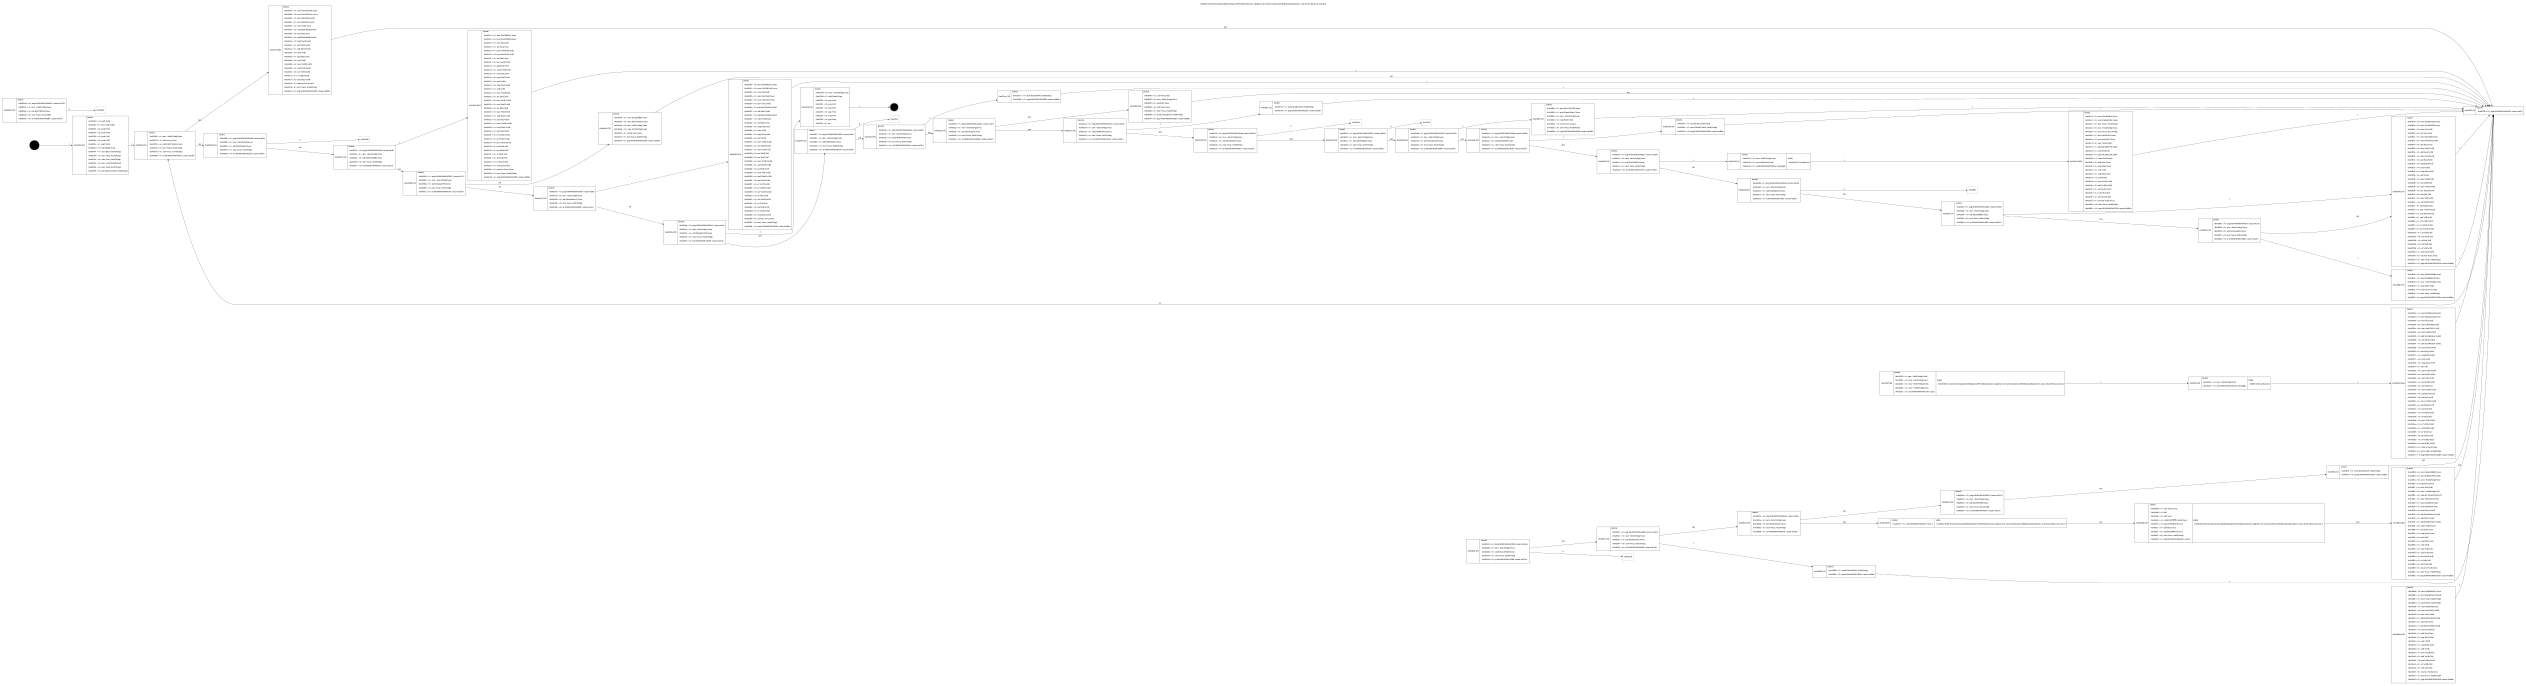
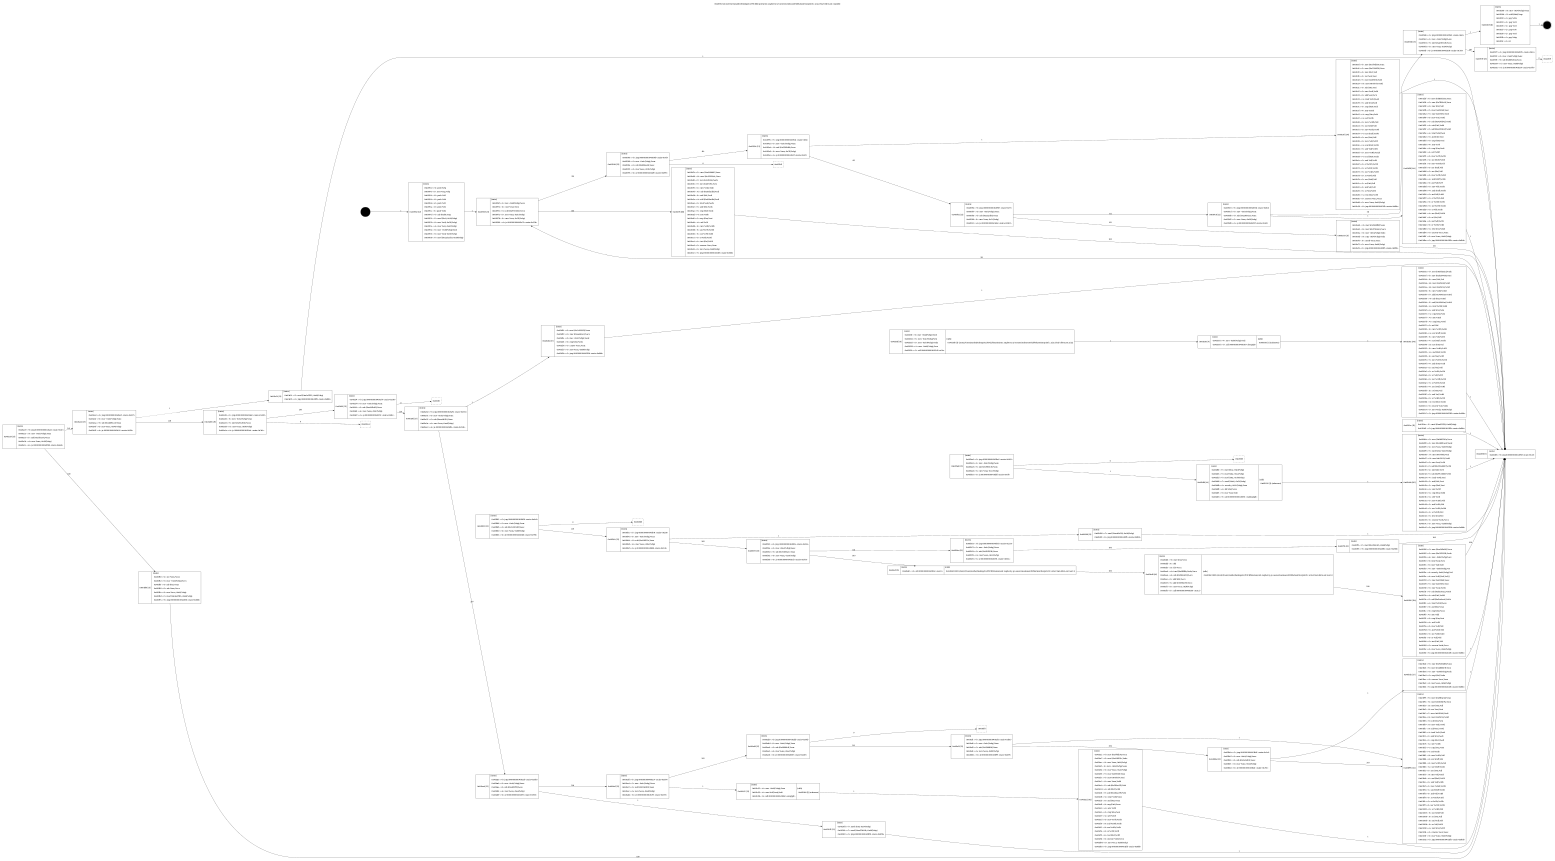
(894, 137) -> none
none -> (1239, 483)
